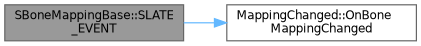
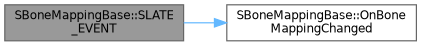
(322, 23) -> (322, 23)
